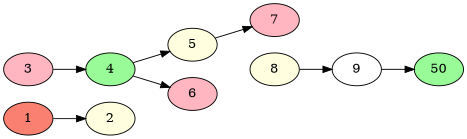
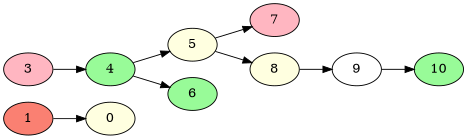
none -> (229, 56)
(439, 69) -> (439, 69)
(193, 94) -> (193, 94)
(110, 119) -> (110, 119)
